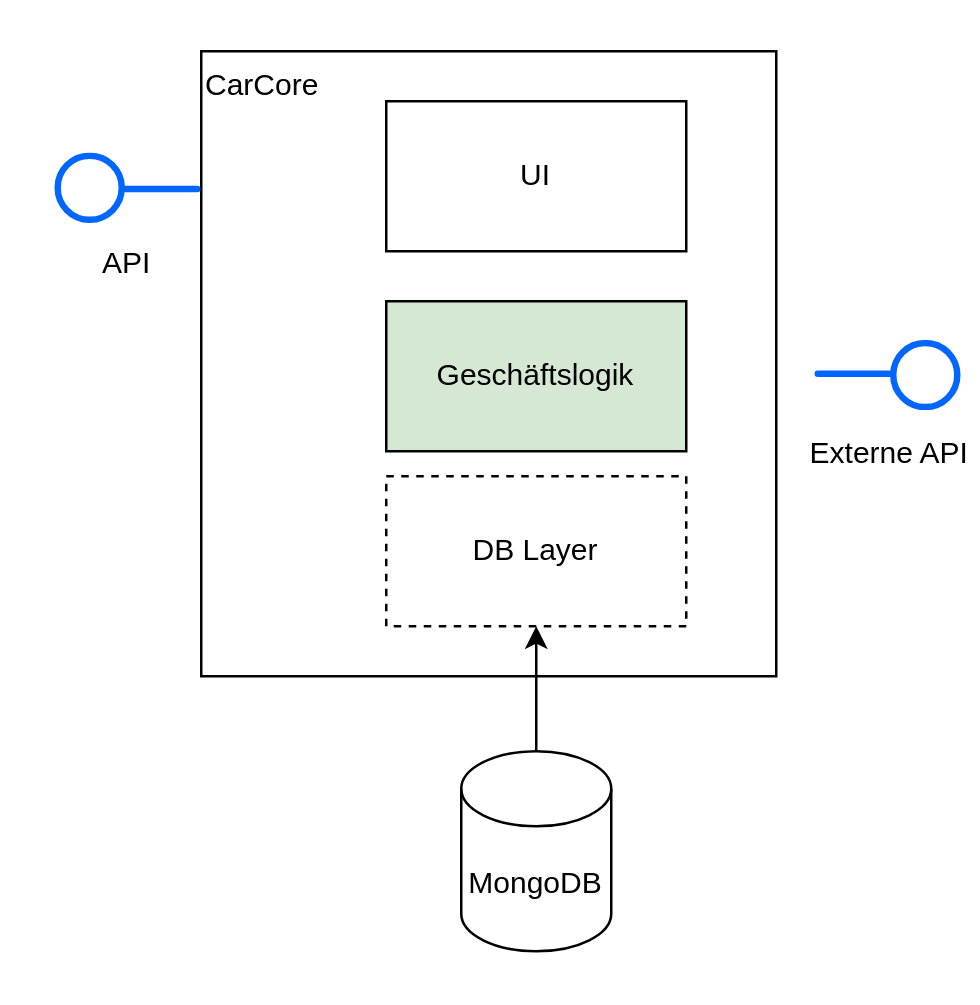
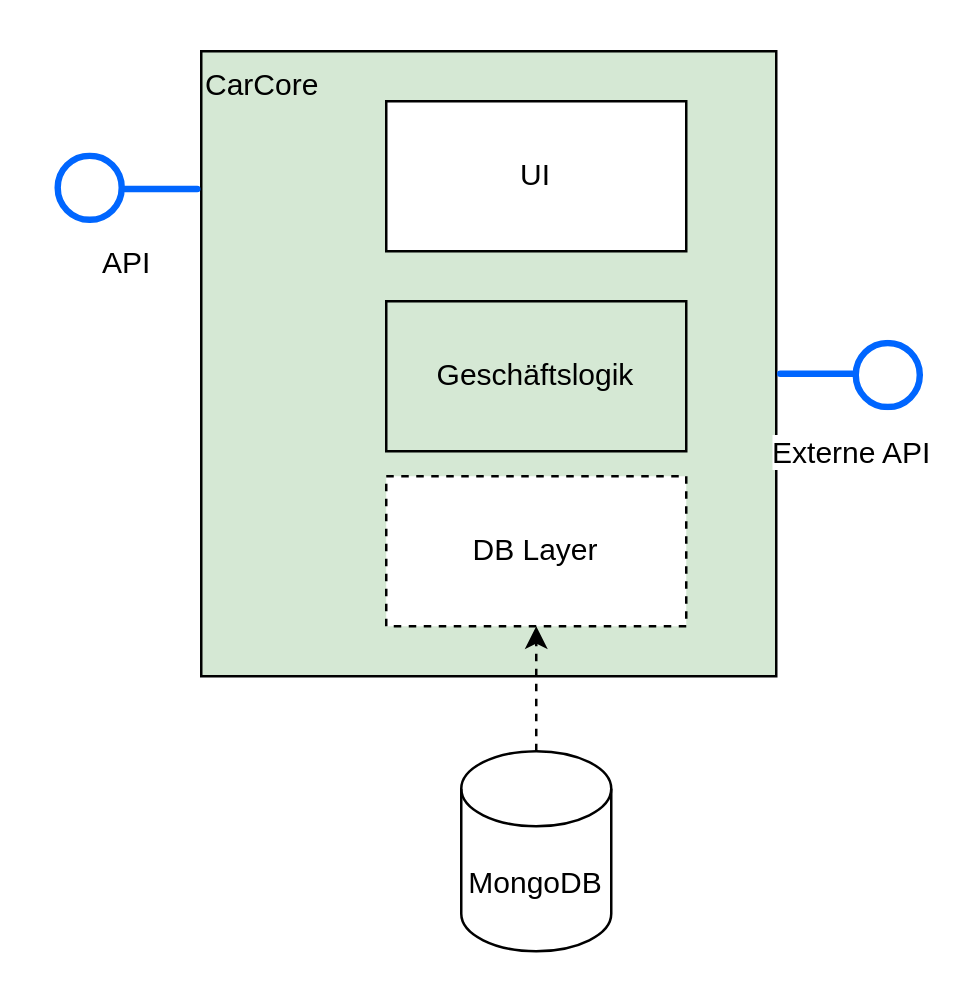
(265, 87) -> (265, 87)
(889, 376) -> (851, 376)
(536, 695) -> (536, 695)
